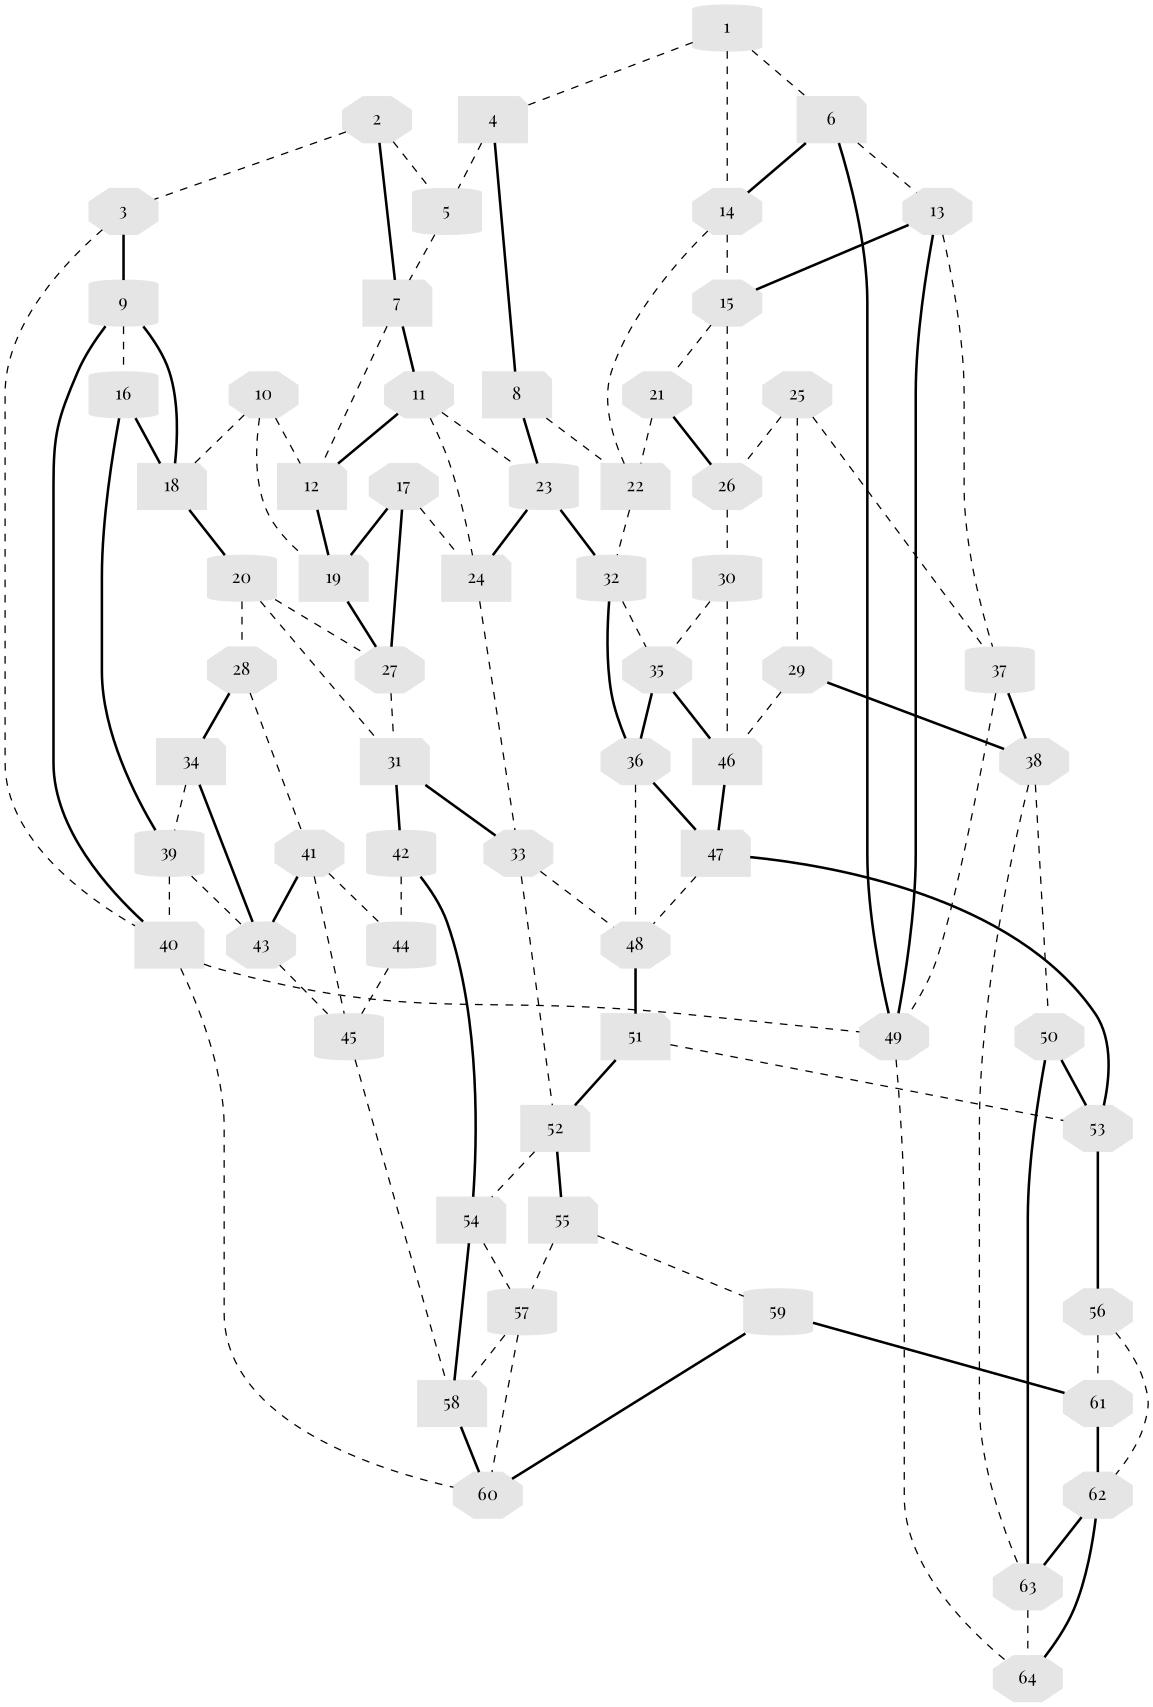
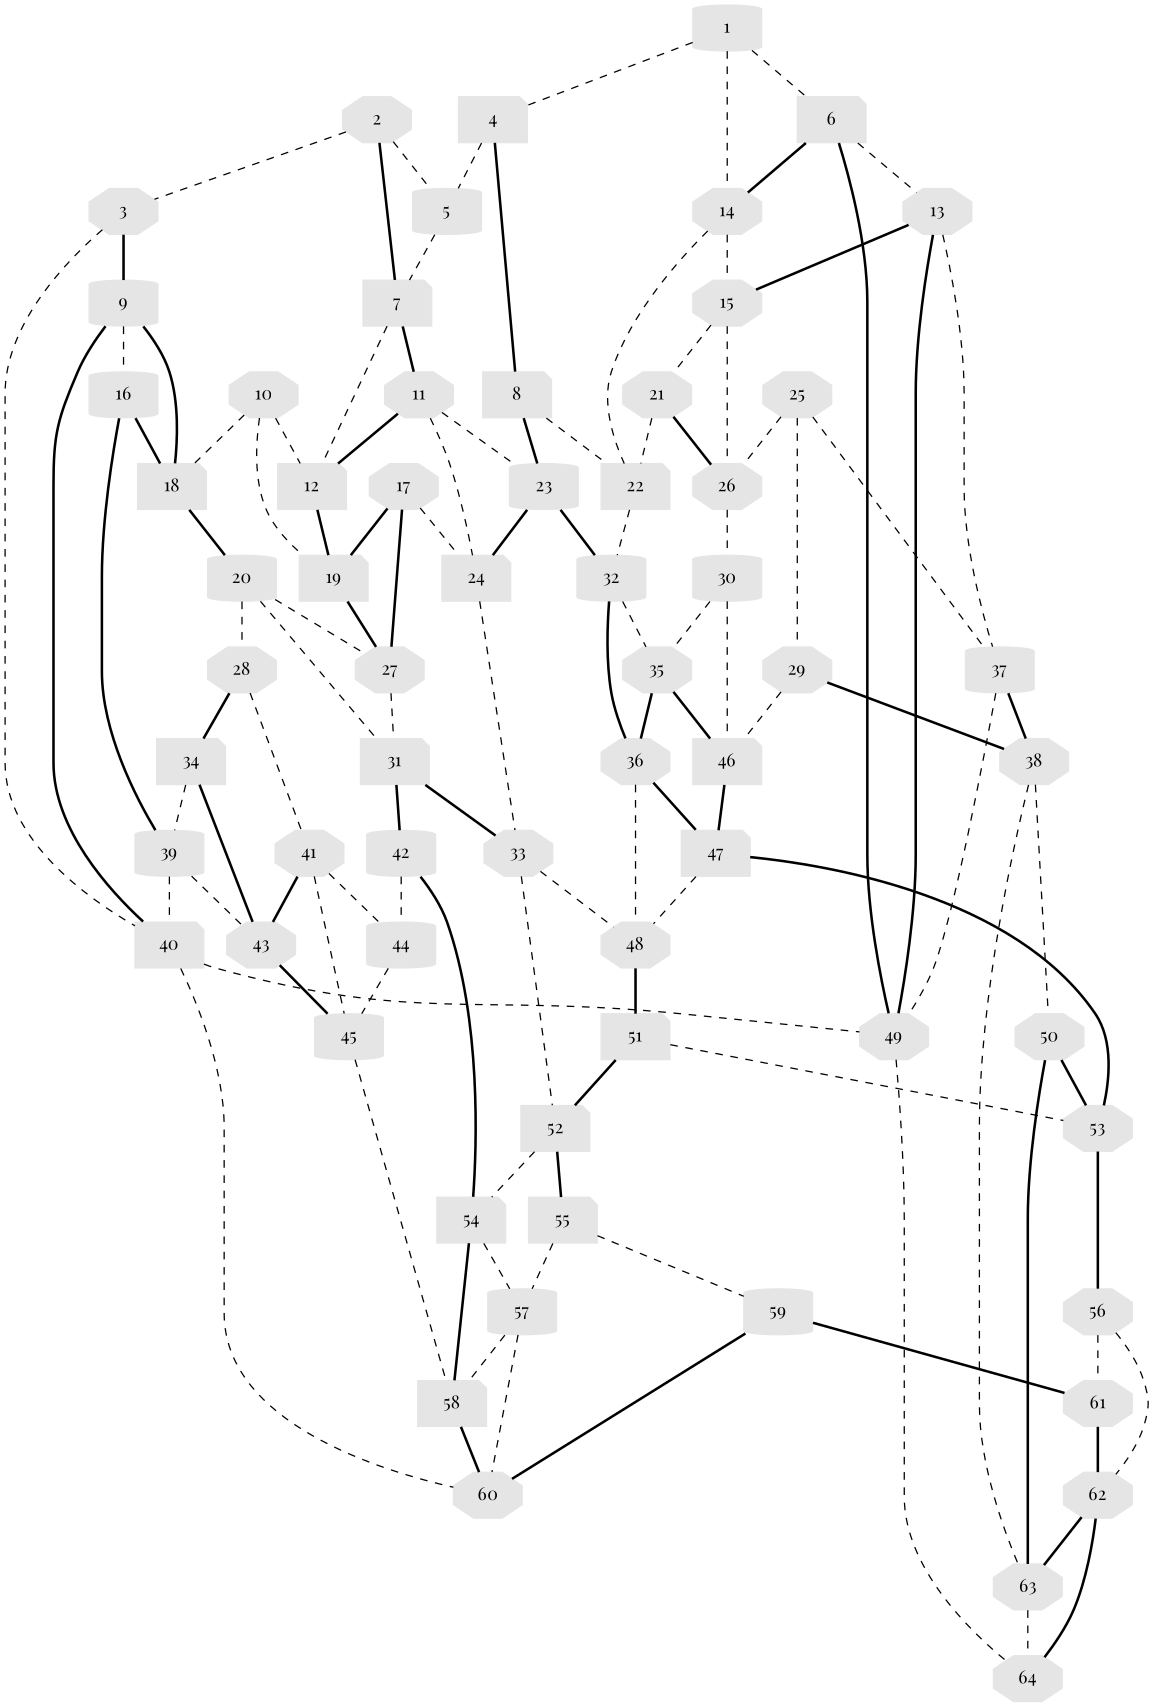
(312, 998) -> (312, 998)
